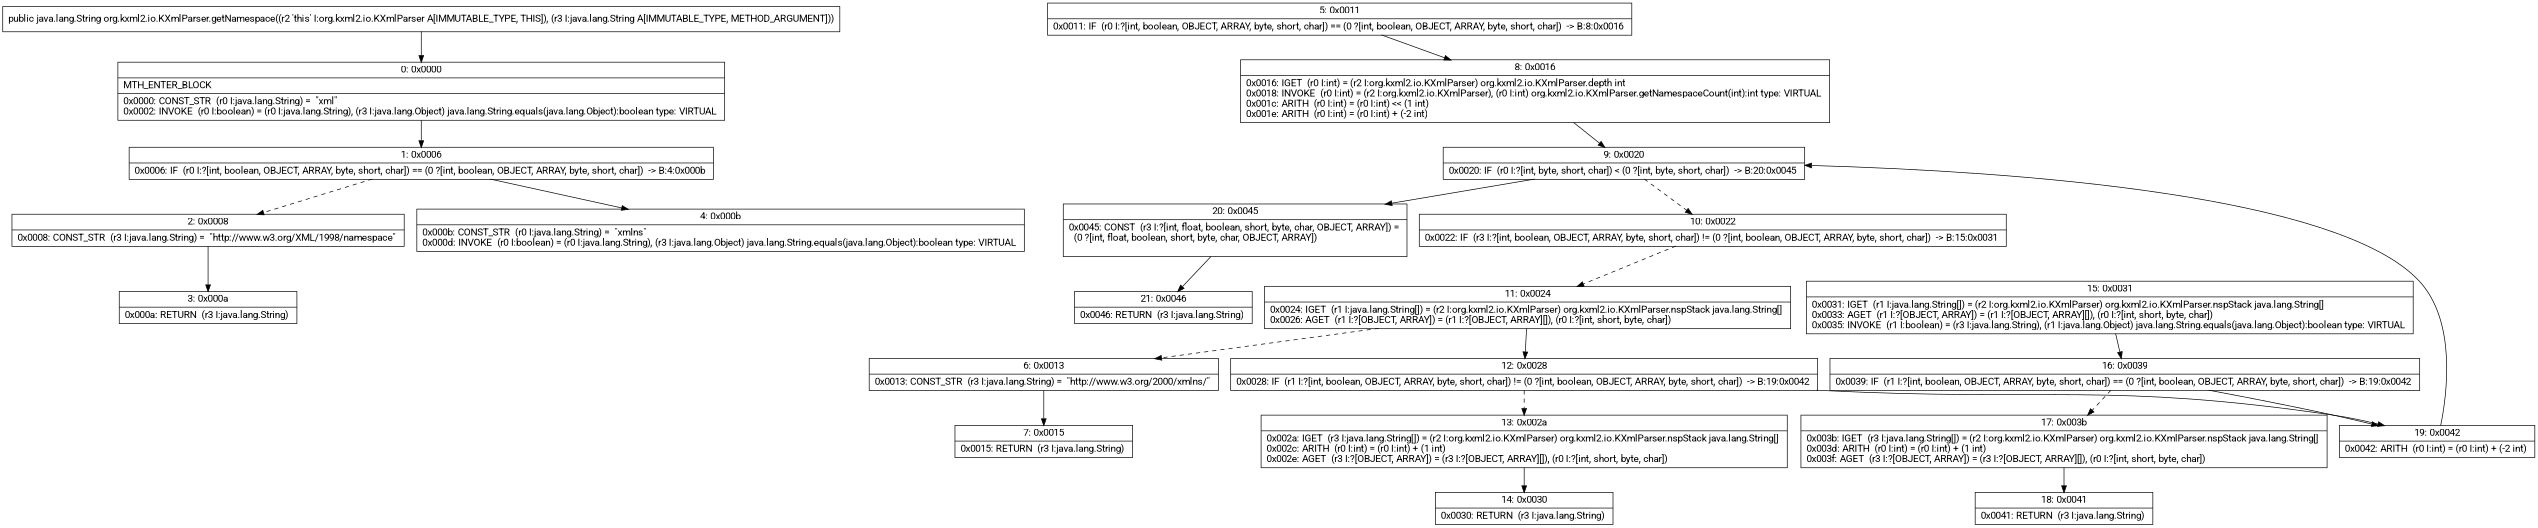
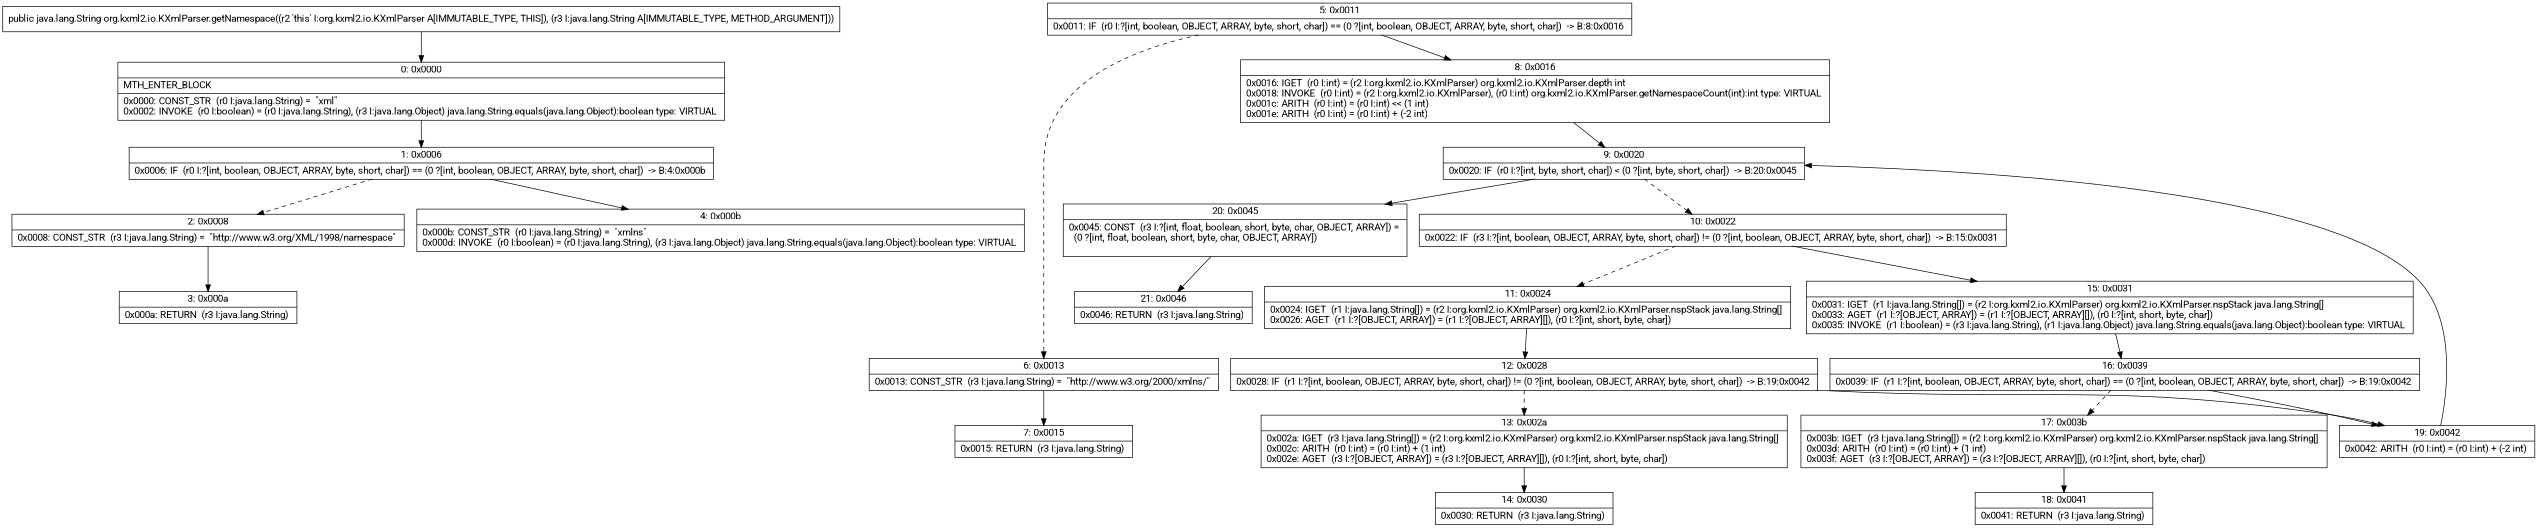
none -> (1881, 263)
(1270, 343) -> (1046, 149)
